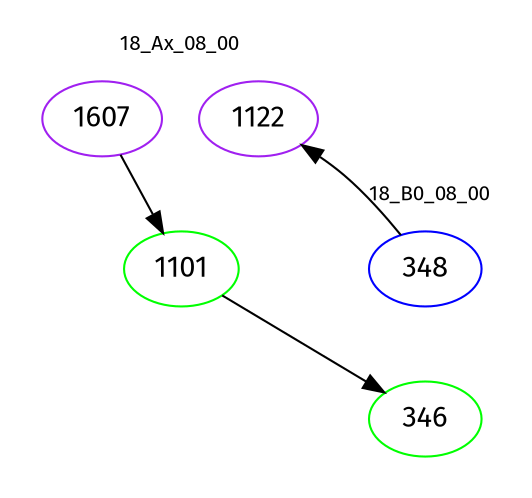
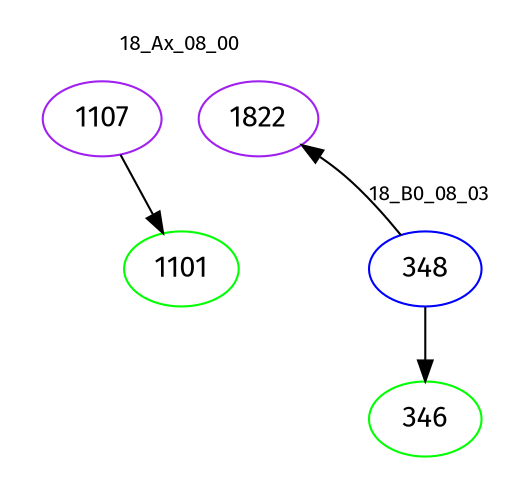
(102, 119) -> (102, 119)
(259, 119) -> (259, 119)
(429, 195) -> (429, 195)
(294, 339) -> (425, 334)
